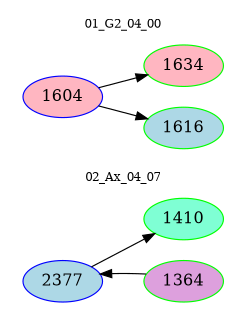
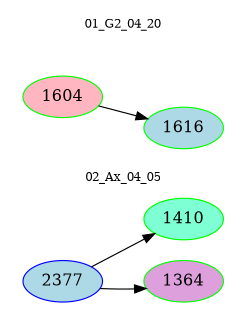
(123, 25) -> (123, 25)
(184, 66) -> none
(63, 97) -> (63, 97)
(123, 178) -> (123, 178)
(129, 274) -> (117, 289)
